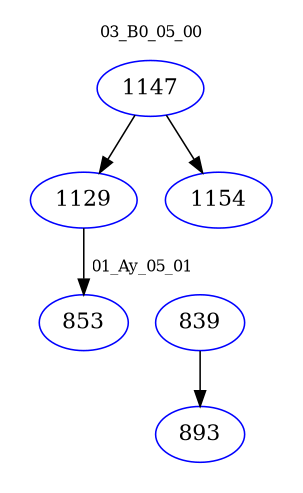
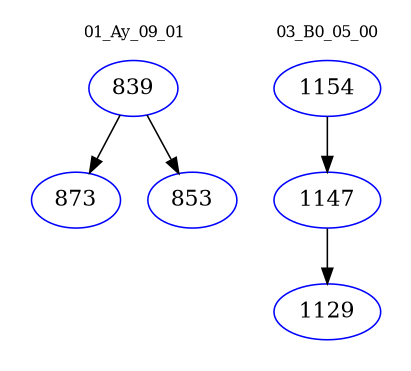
(180, 137) -> (327, 137)
(84, 262) -> (159, 137)
(142, 268) -> (134, 33)
(200, 434) -> (76, 200)
